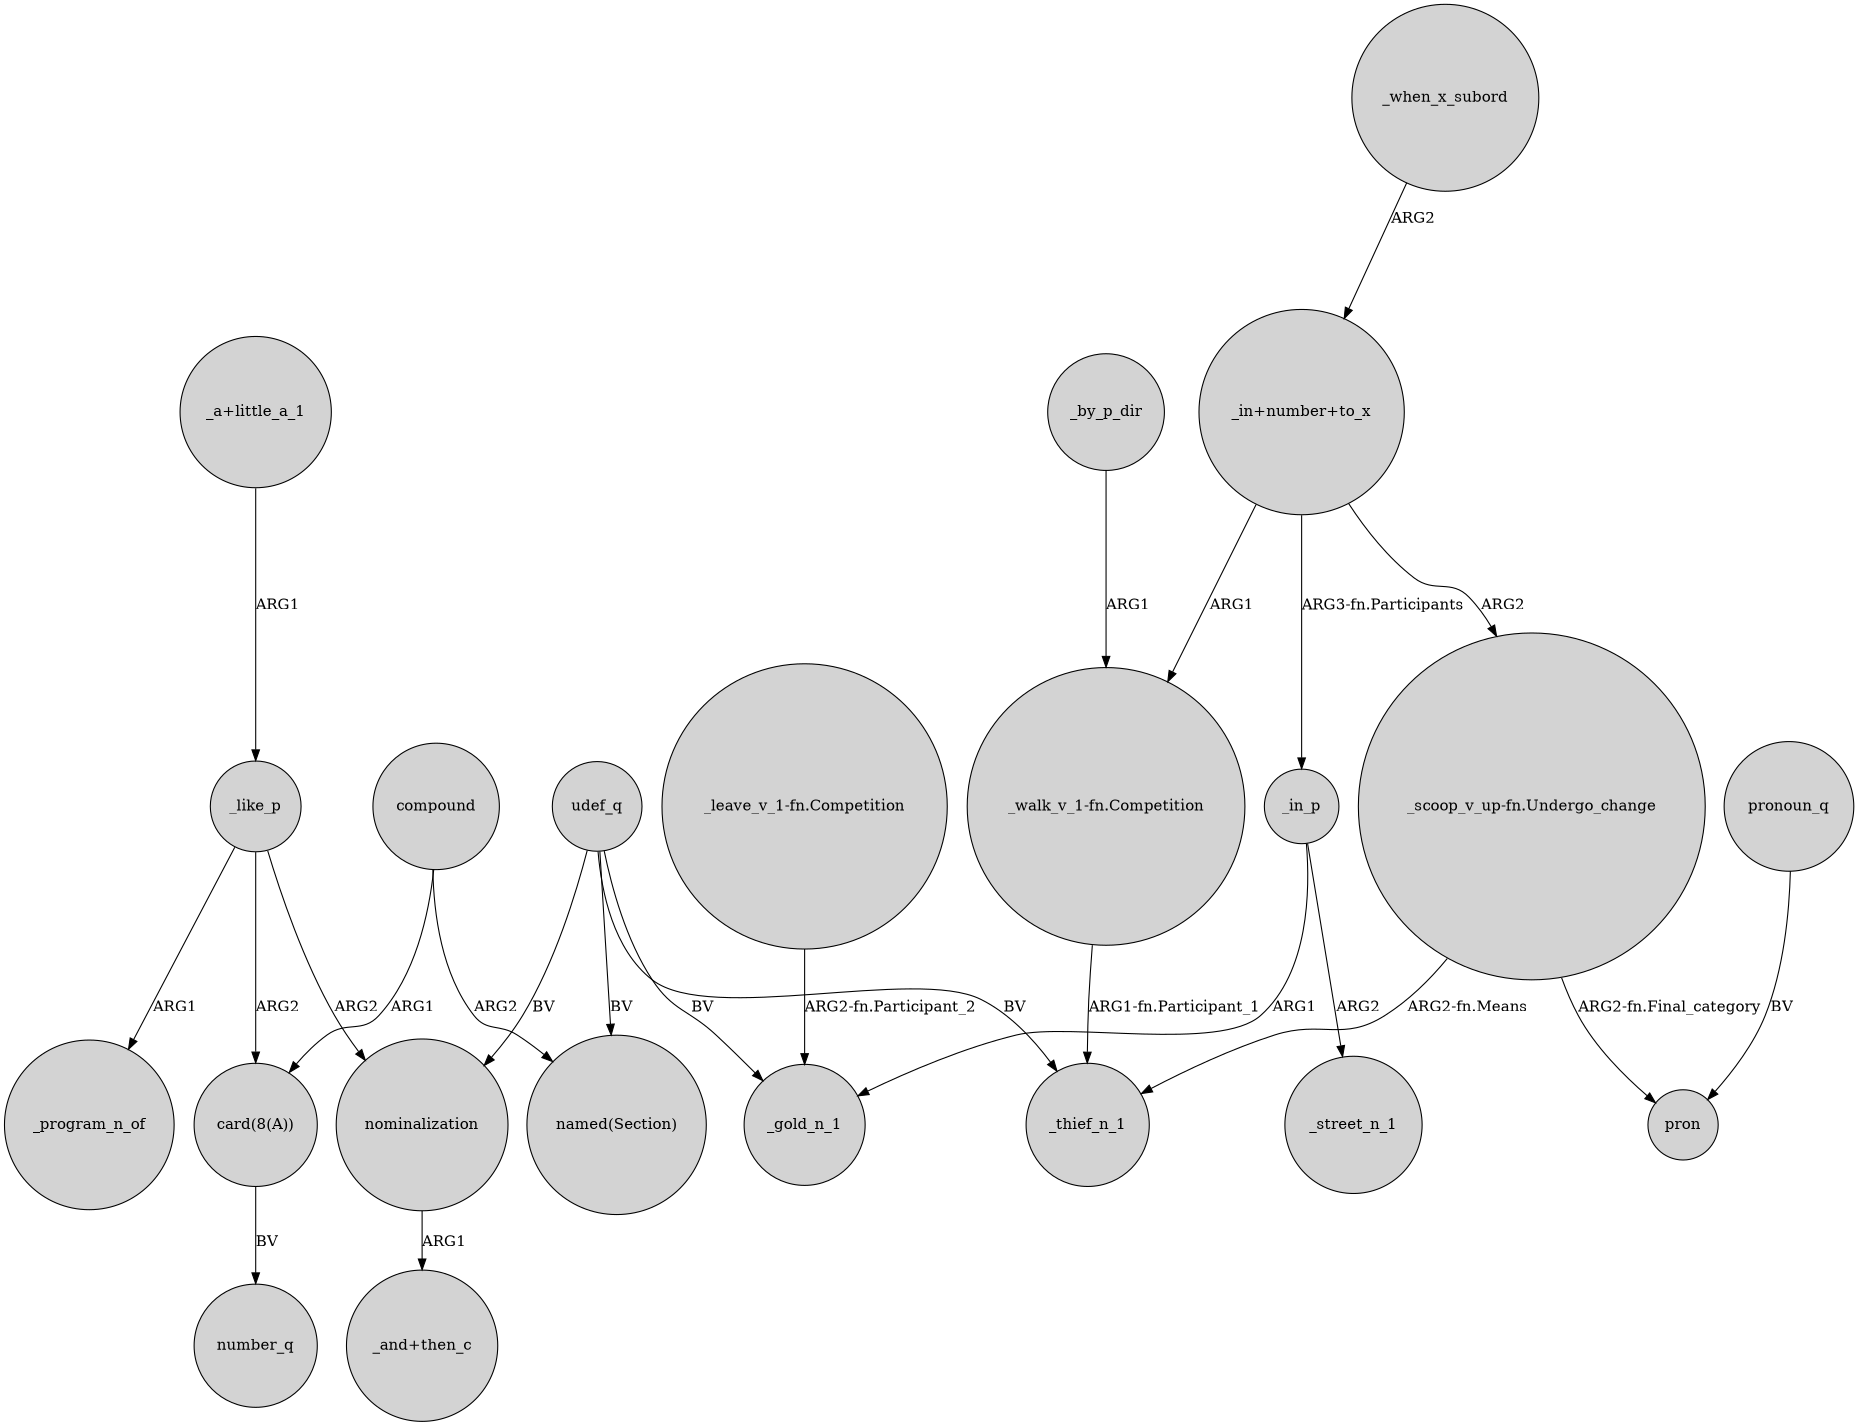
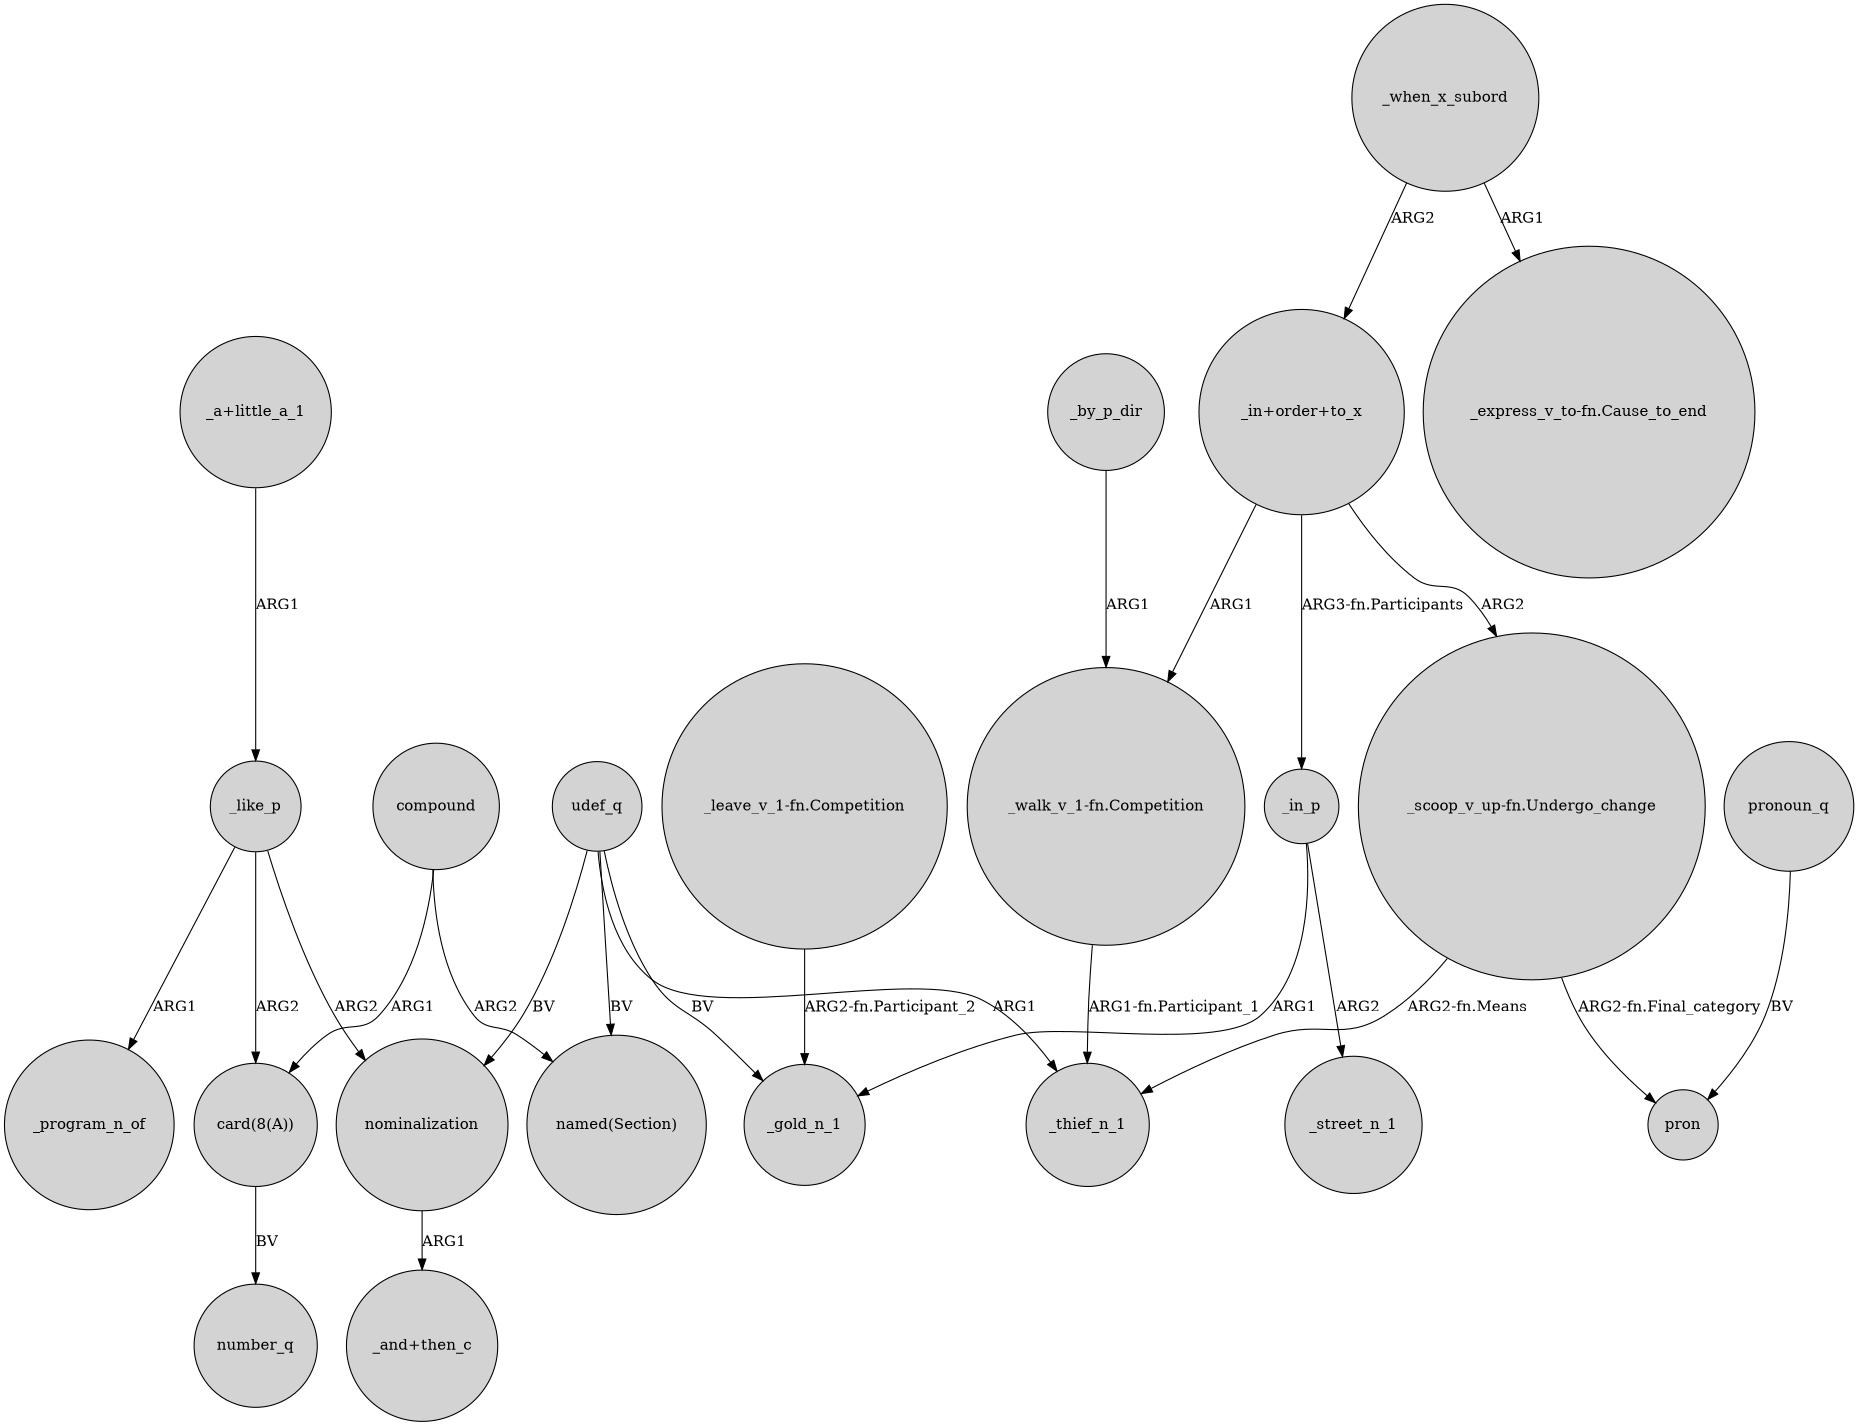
(1302, 412) -> (1302, 412)
none -> (1589, 412)
(1015, 1007) -> (1015, 1007)
